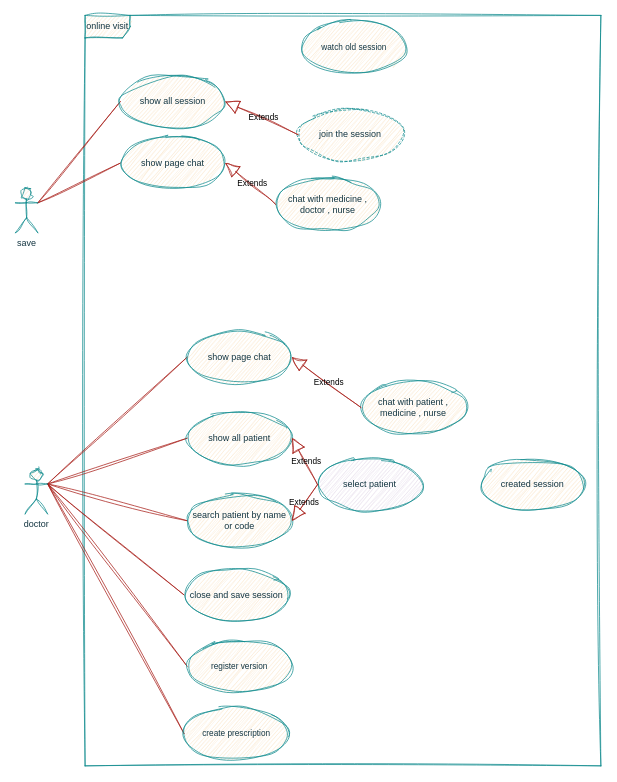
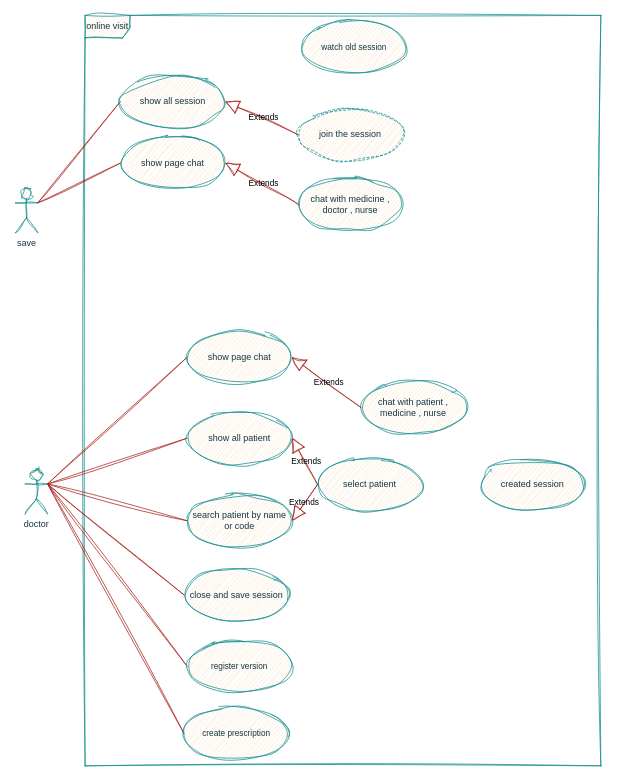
(328, 204) -> (351, 204)
(370, 485) -> (370, 485)
